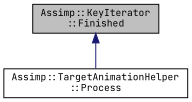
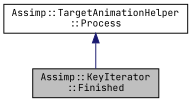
(96, 56) -> (96, 56)
